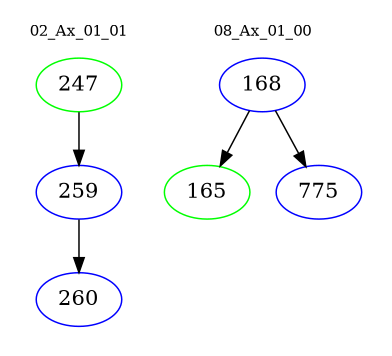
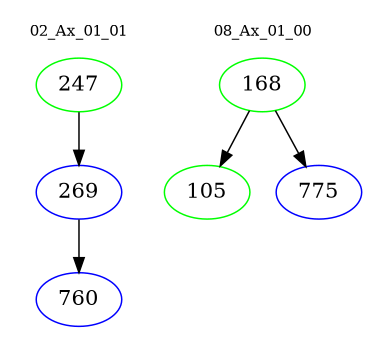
(262, 85) -> (262, 85)
(79, 192) -> (79, 192)
(207, 192) -> (207, 192)
(79, 300) -> (79, 300)
